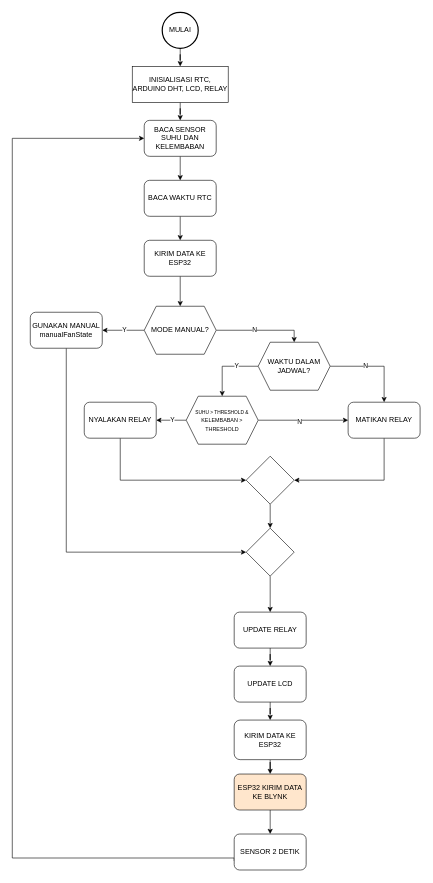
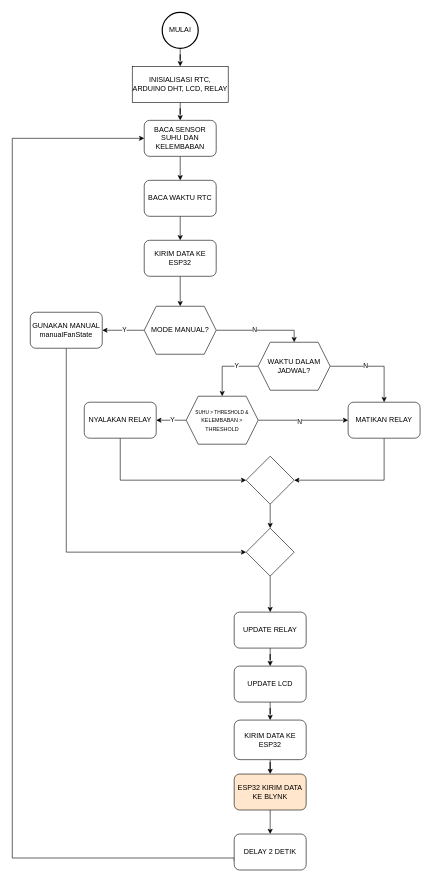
(270, 852) -> (270, 852)
